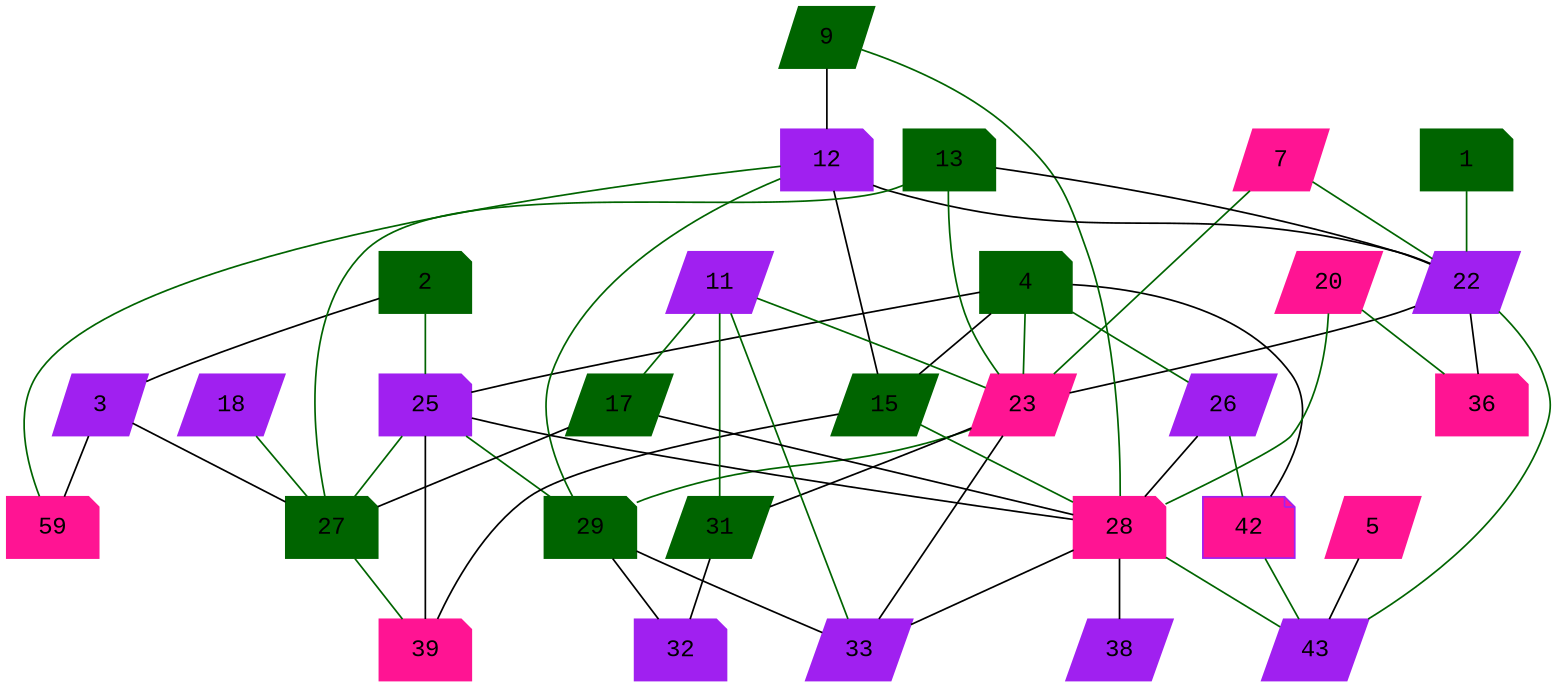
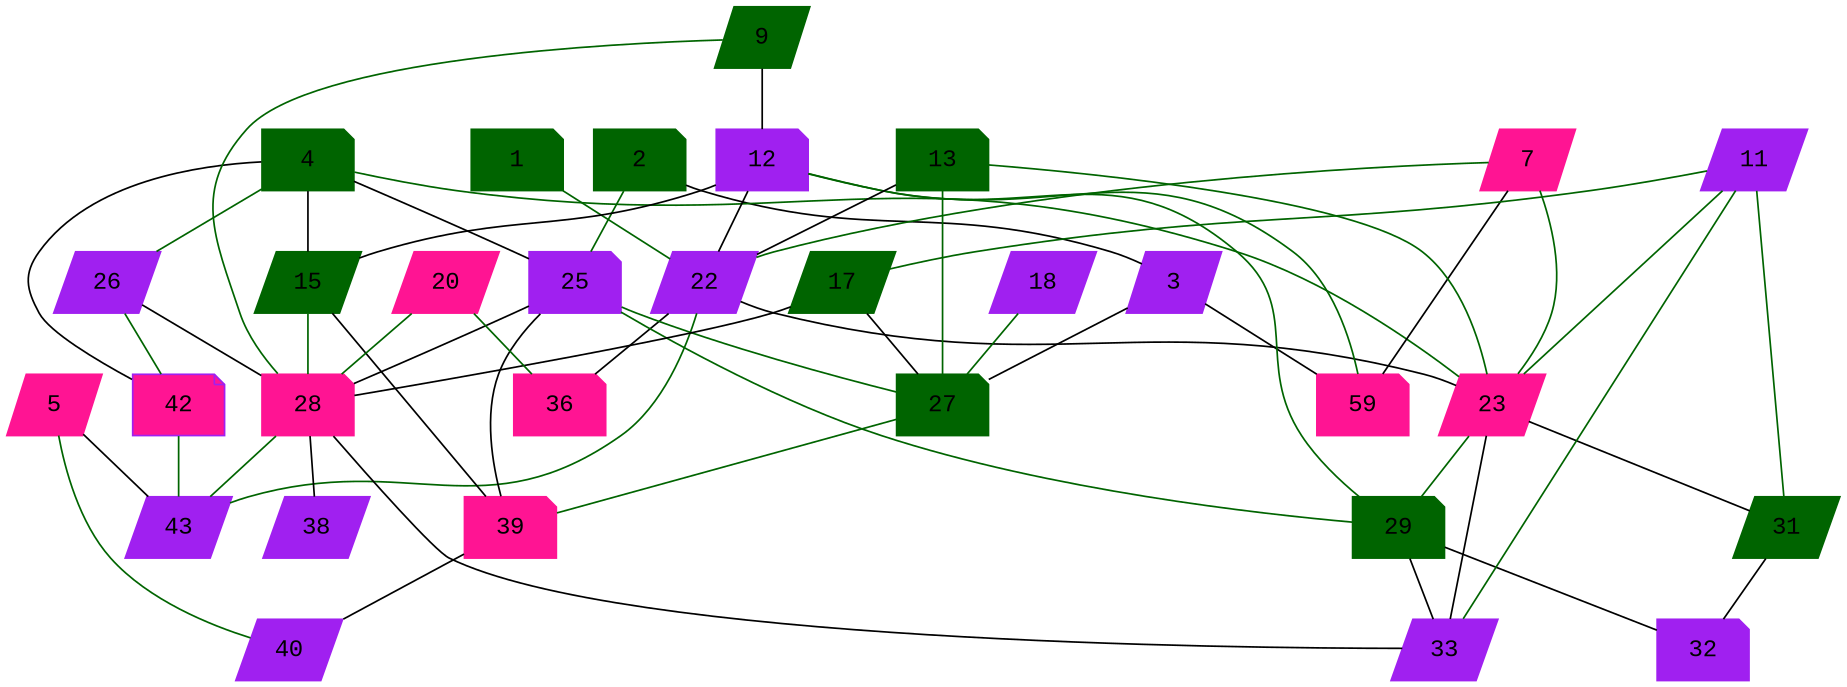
none -> (1439, 292)
none -> (289, 650)
